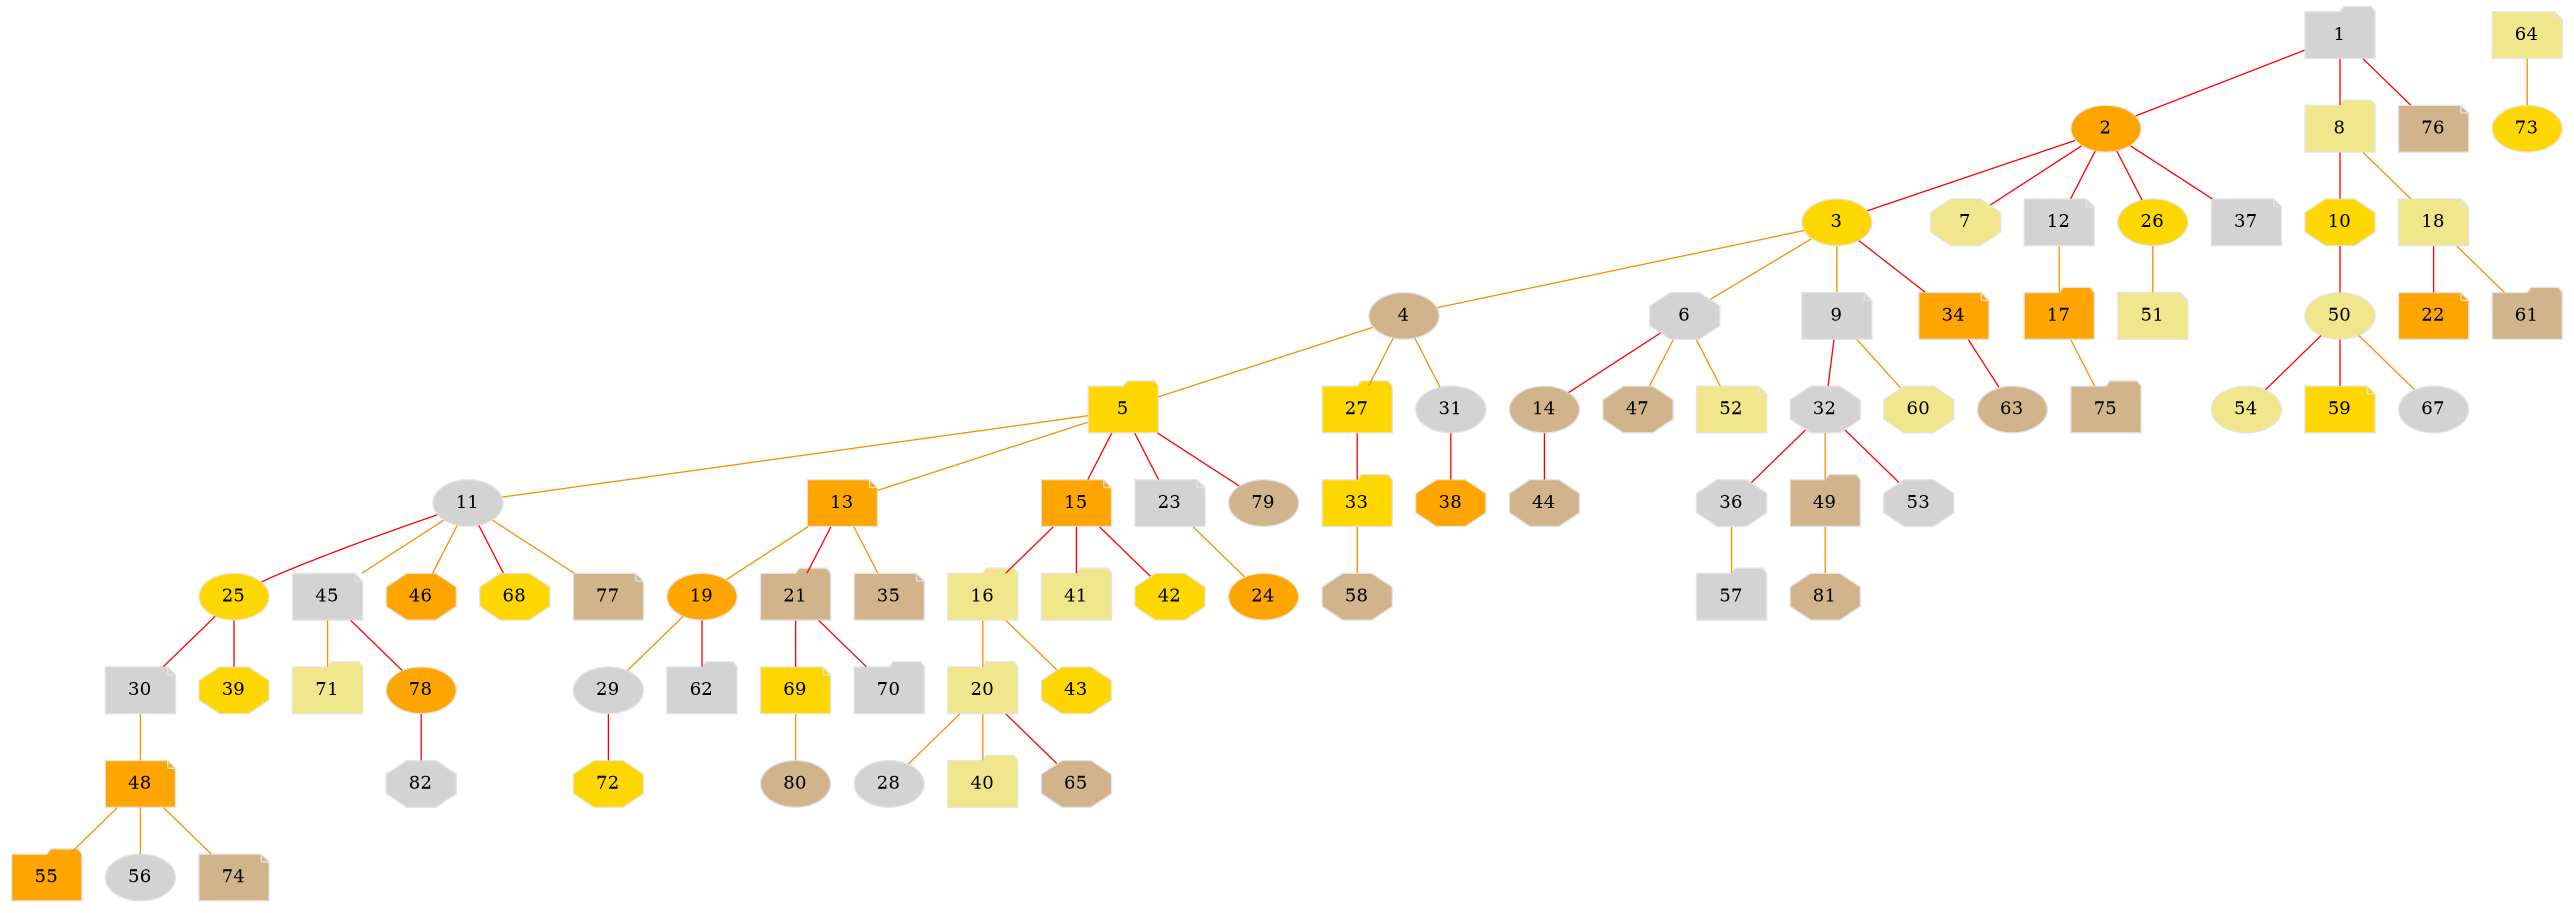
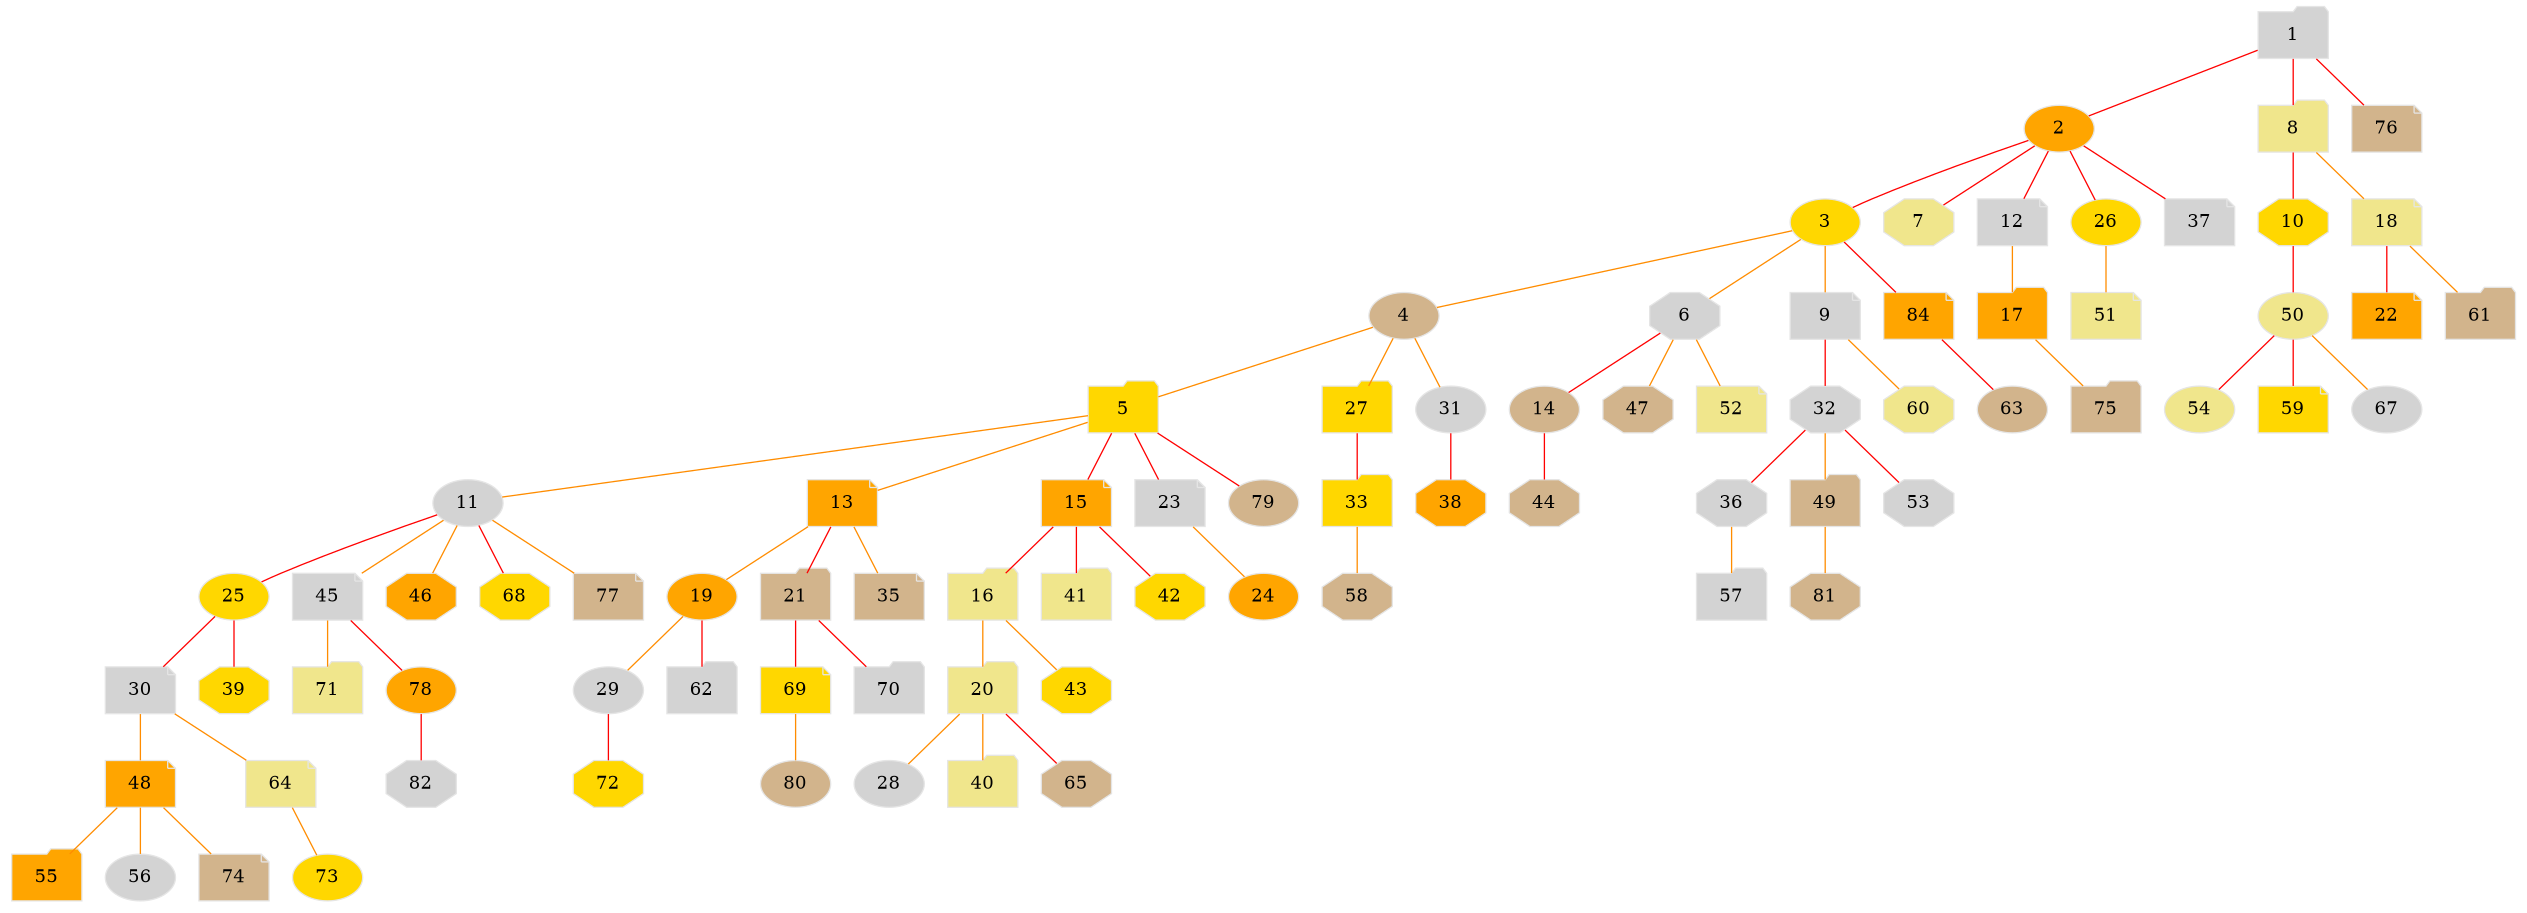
(1954, 316) -> (1919, 316)
none -> (211, 737)
